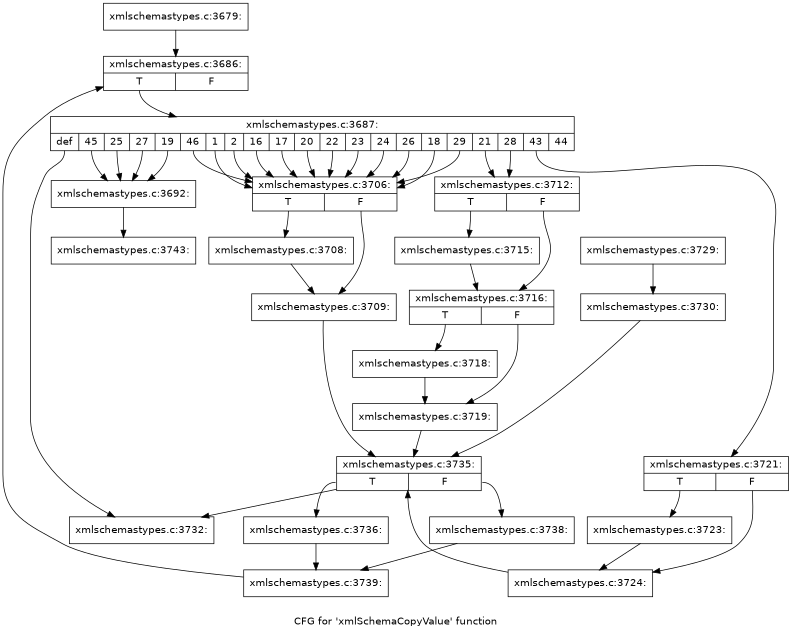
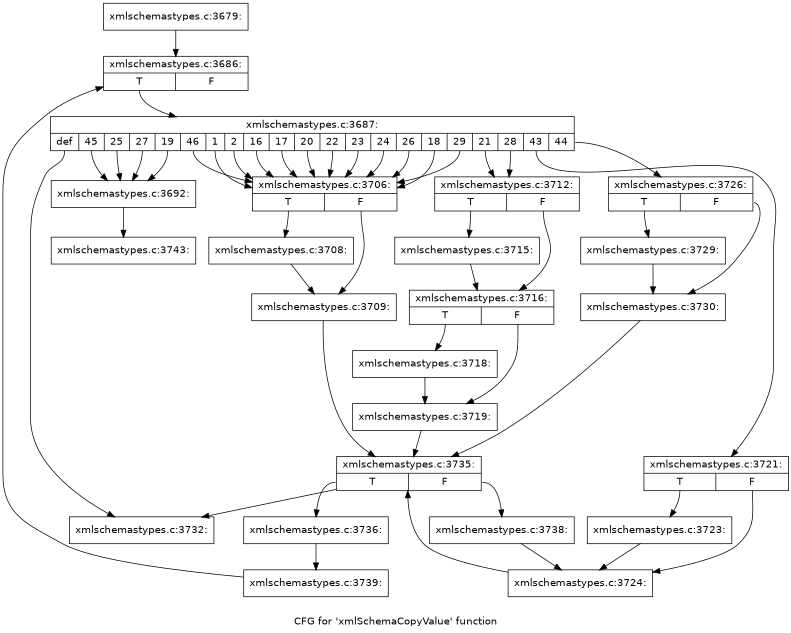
none -> (681, 194)
(413, 556) -> (538, 555)
